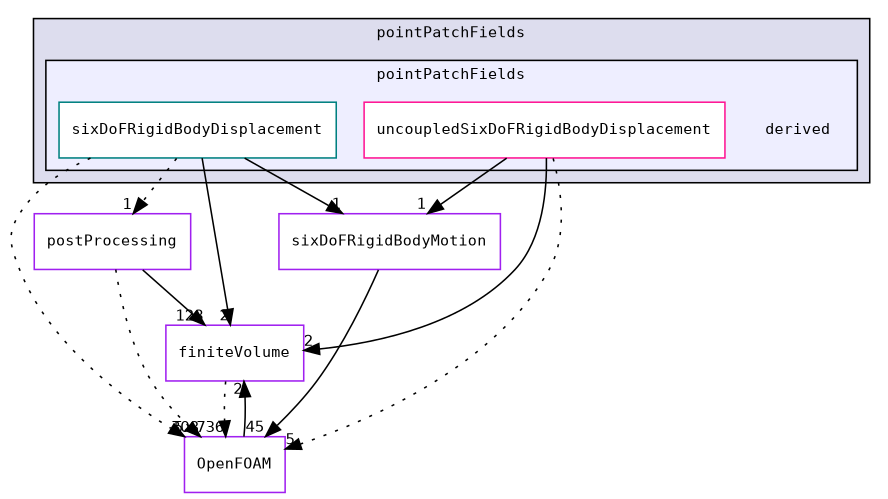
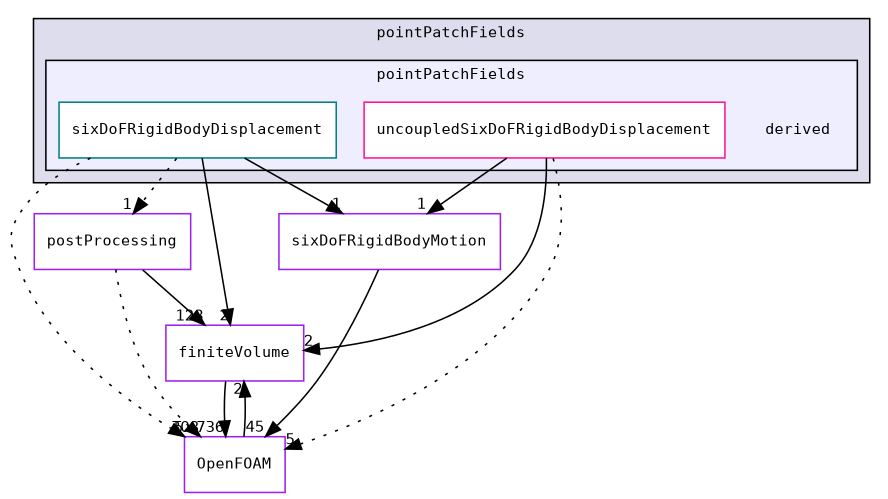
(224, 401) -> (224, 401)
